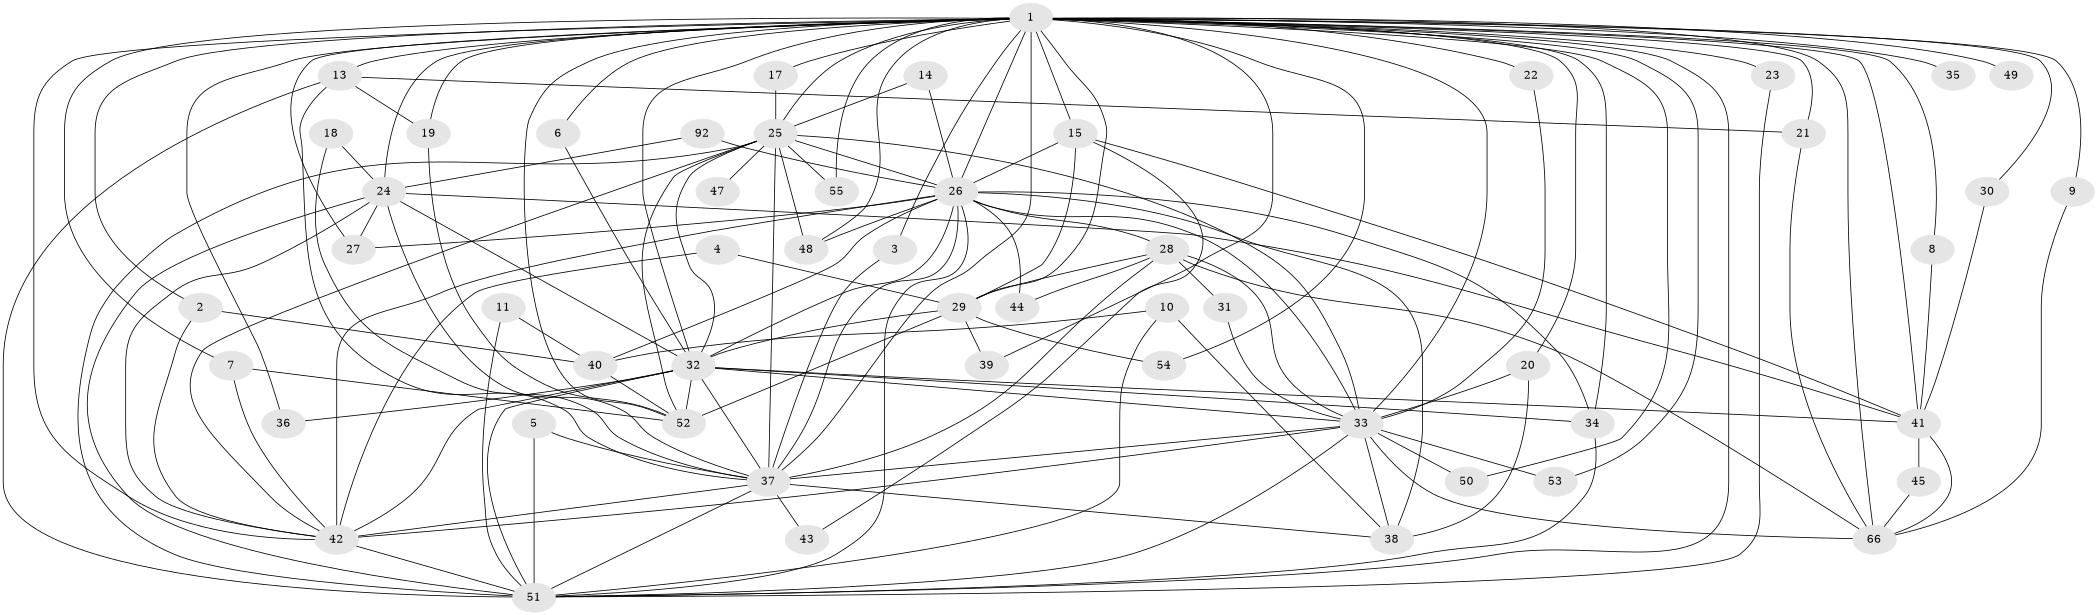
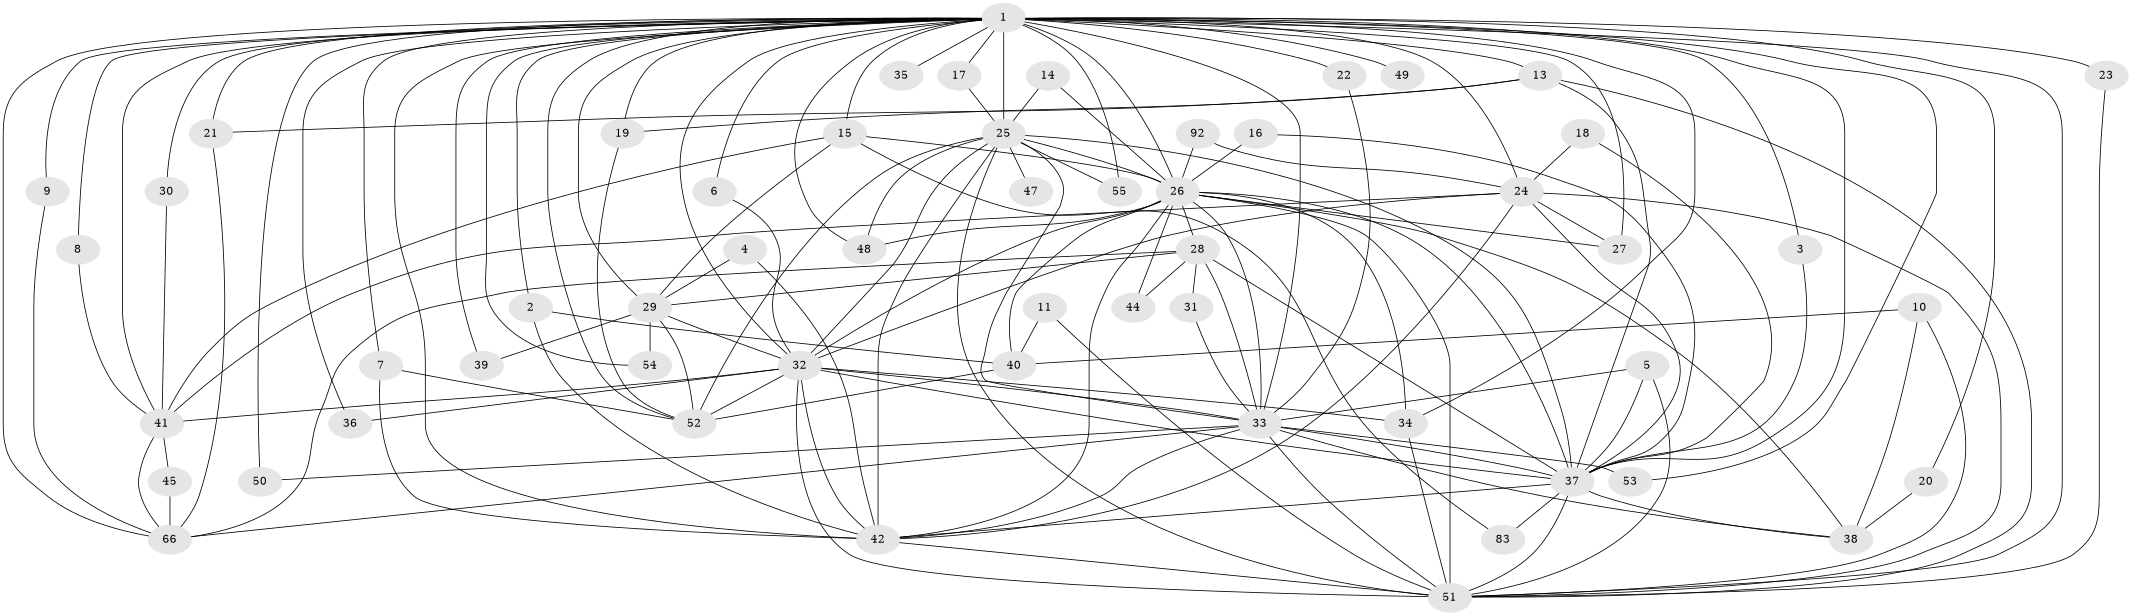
none -> (1256, 134)
(1453, 395) -> (1445, 396)
(807, 540) -> (1503, 540)
